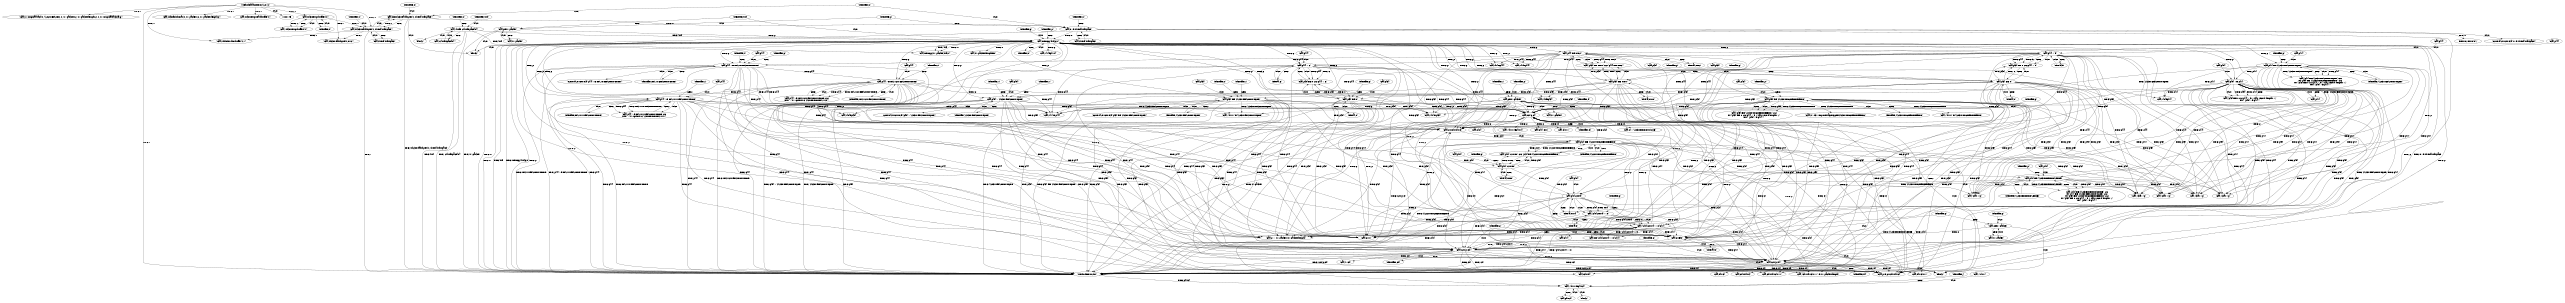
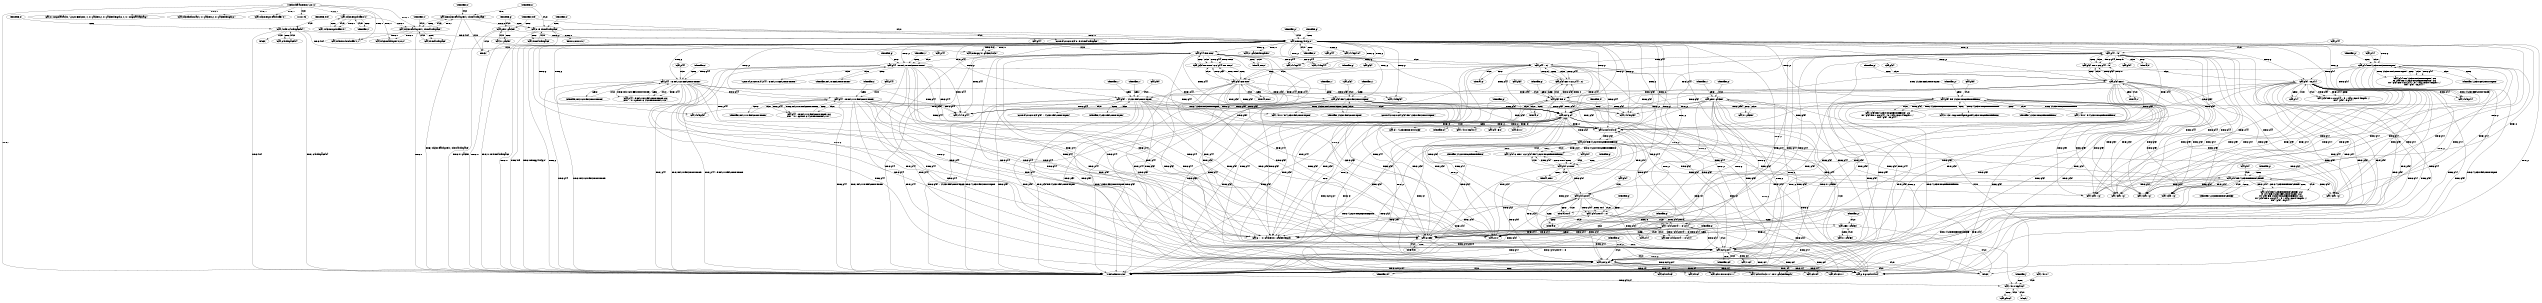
(1477, 130) -> none
(1772, 274) -> (1722, 274)
